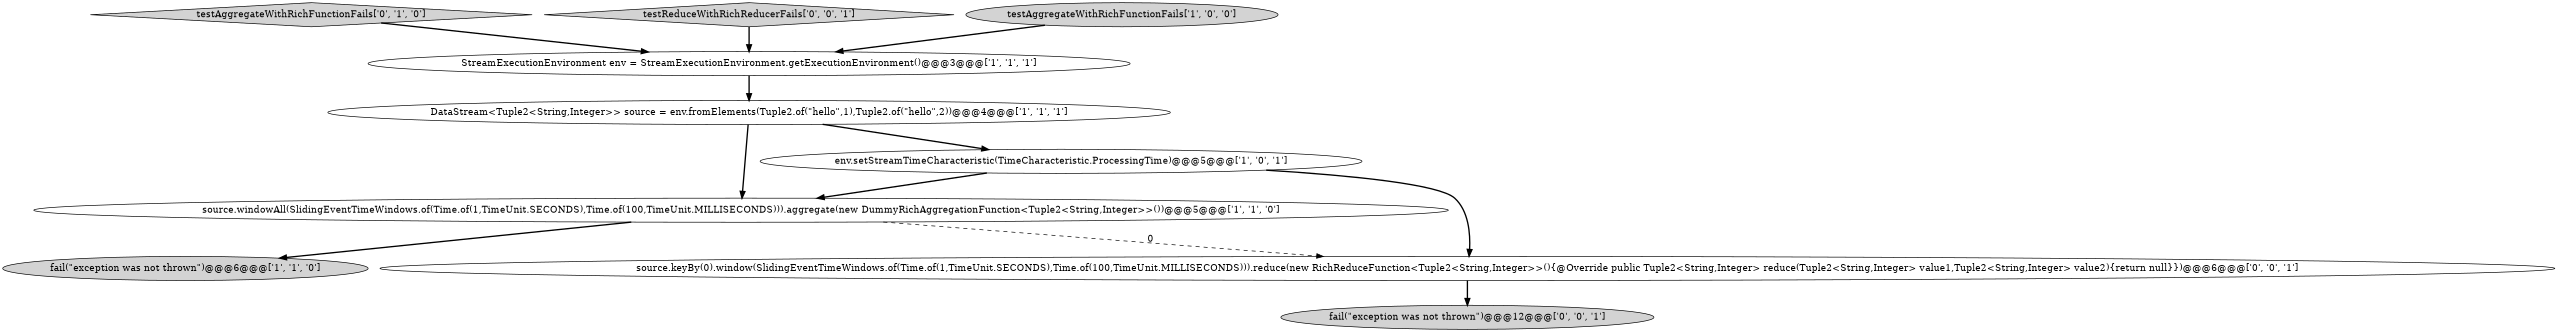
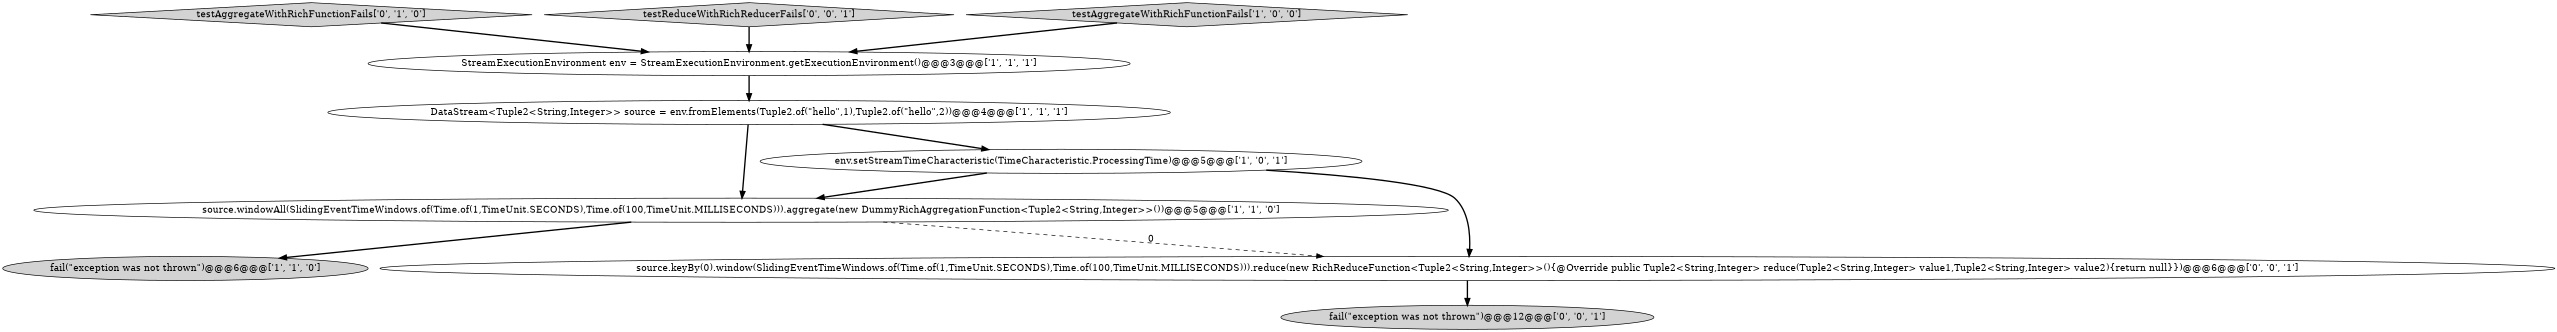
(1122, 15) -> (1187, 15)
